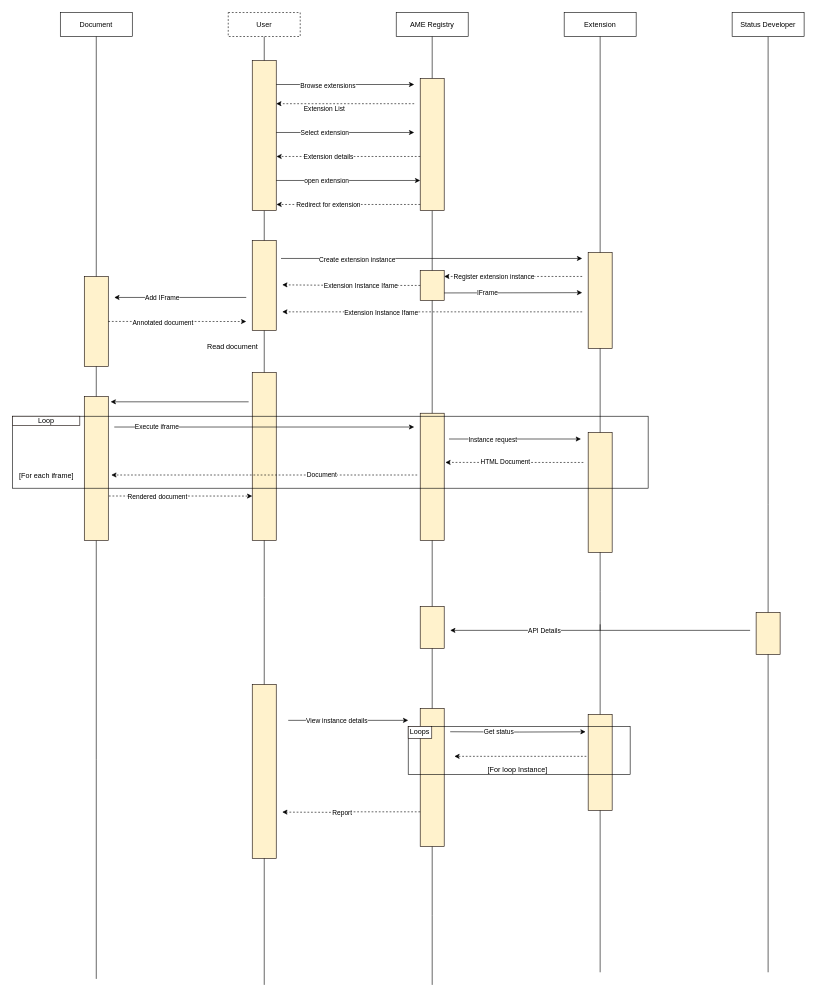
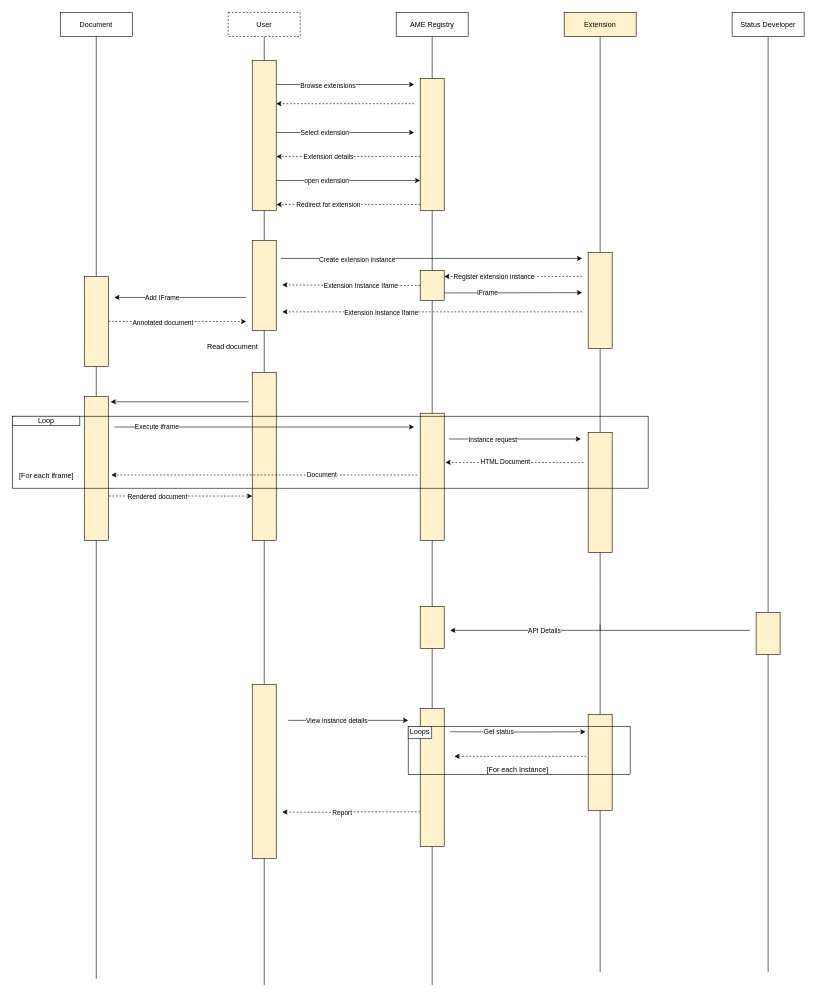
(600, 24) -> (600, 24)
(324, 108) -> none
(518, 770) -> (518, 770)
